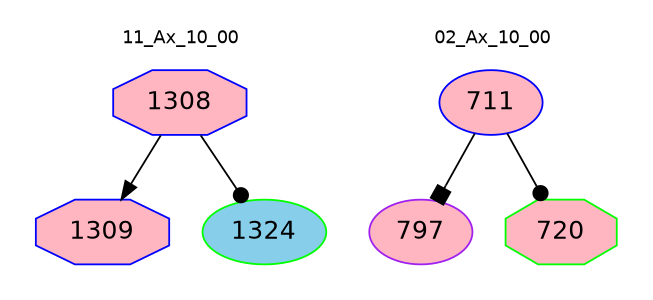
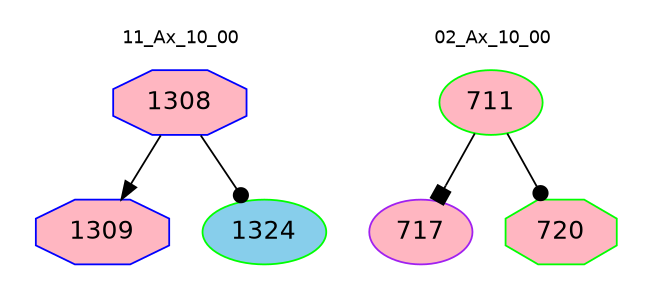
(491, 103) -> (491, 103)
(421, 232) -> (421, 232)
